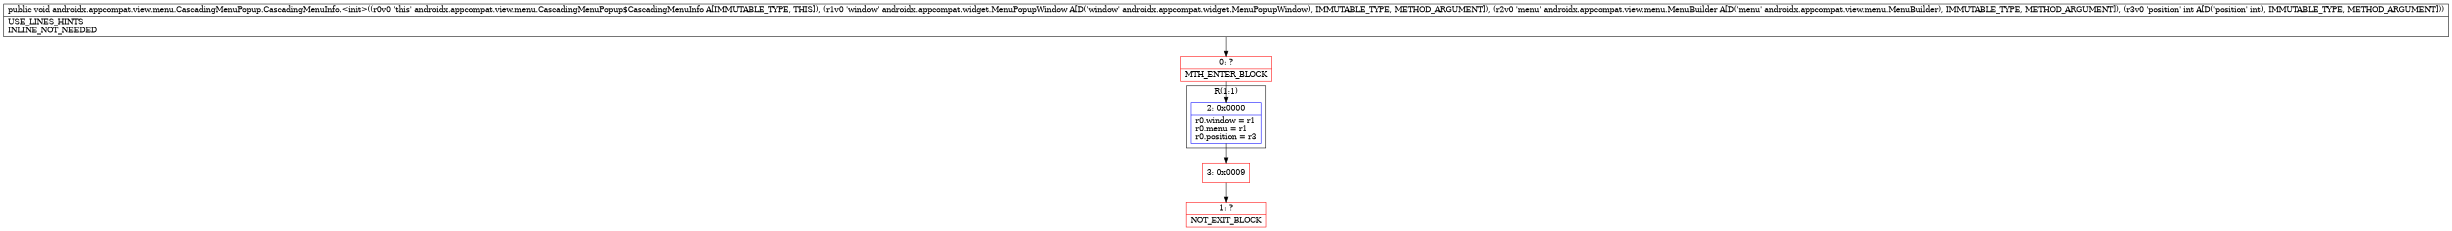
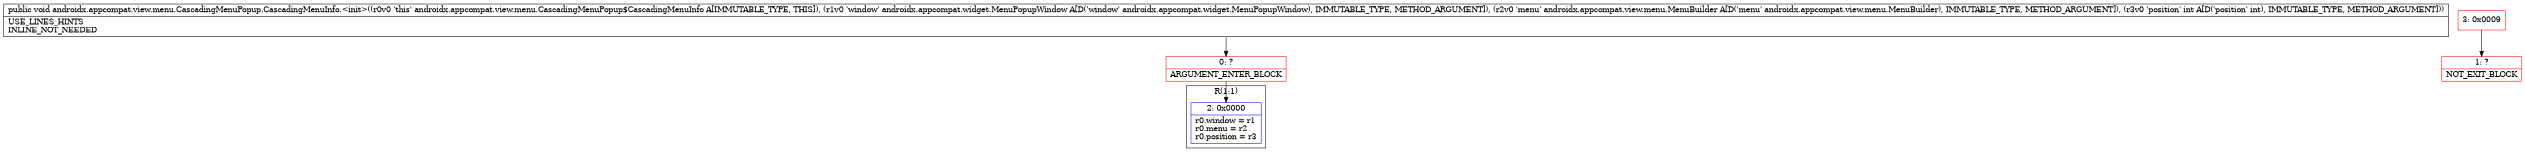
(1226, 75) -> (1226, 75)
(1221, 129) -> (1221, 129)
(1226, 151) -> none
